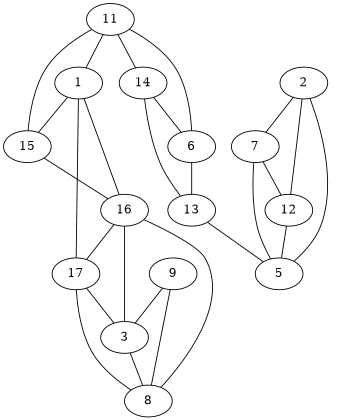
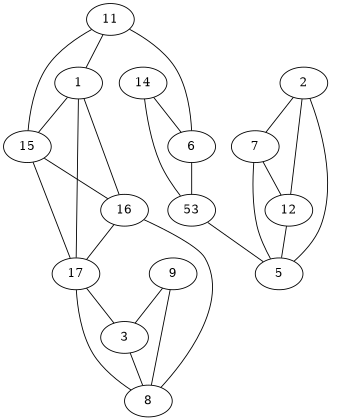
(127, 51) -> none
none -> (52, 210)
(192, 210) -> (192, 210)
(125, 274) -> none
